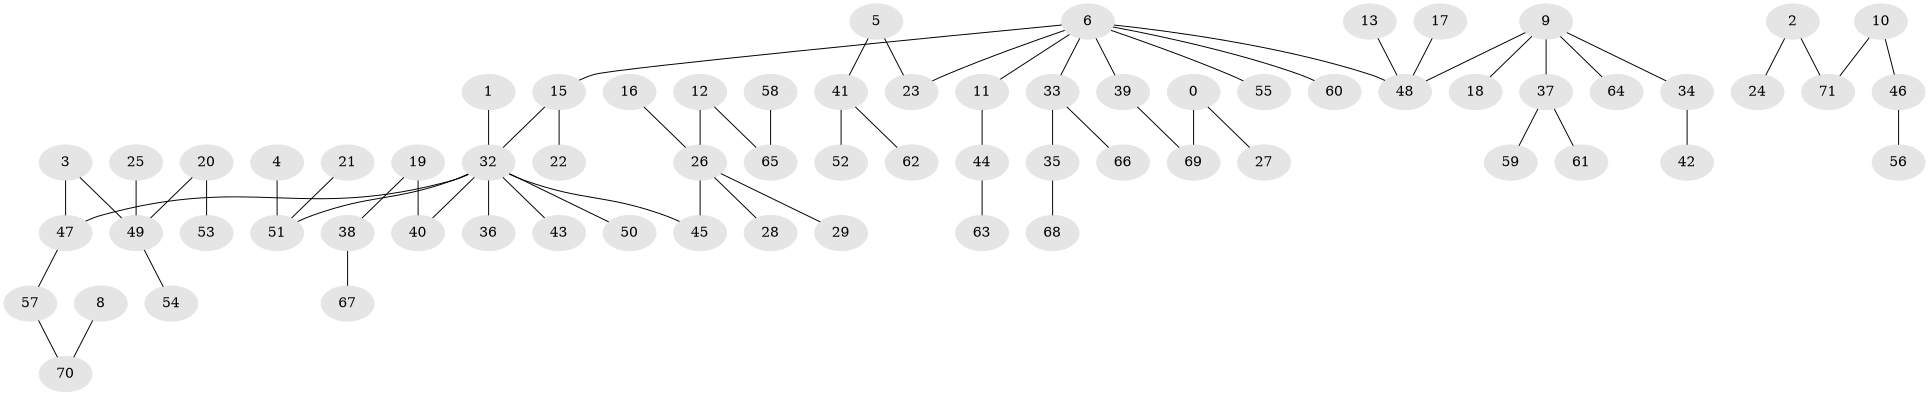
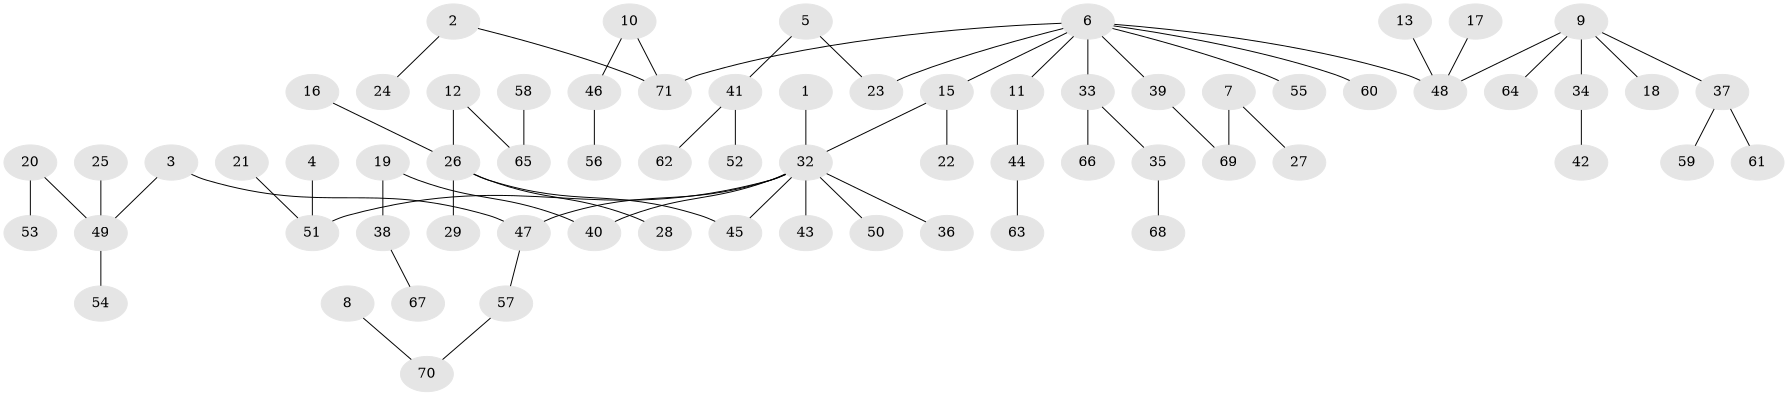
none -> (871, 40)
(1194, 92) -> (1229, 92)
